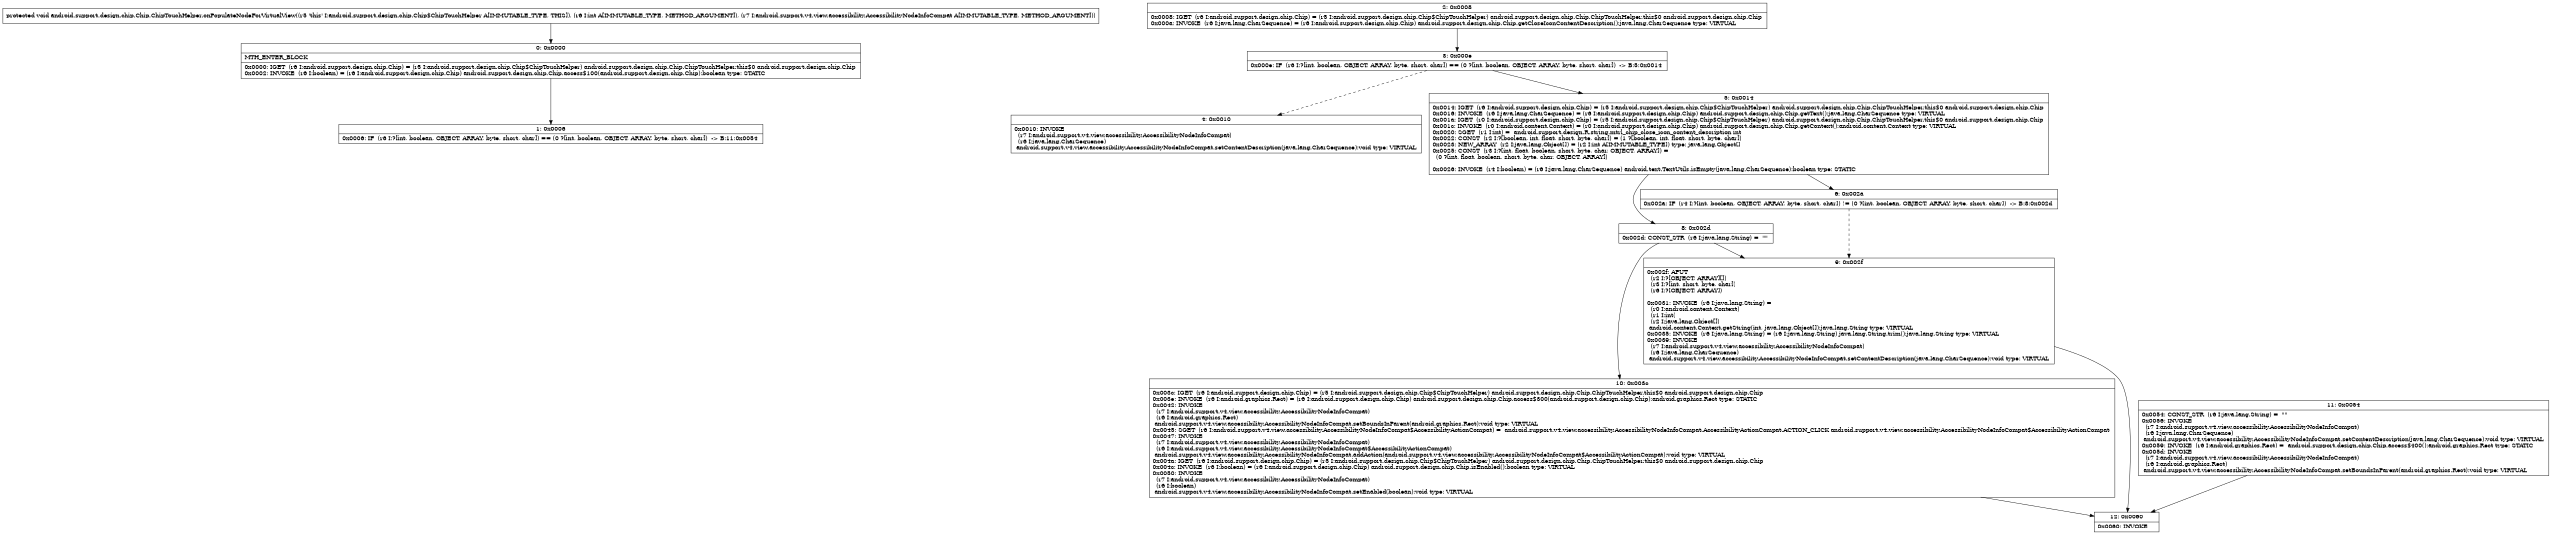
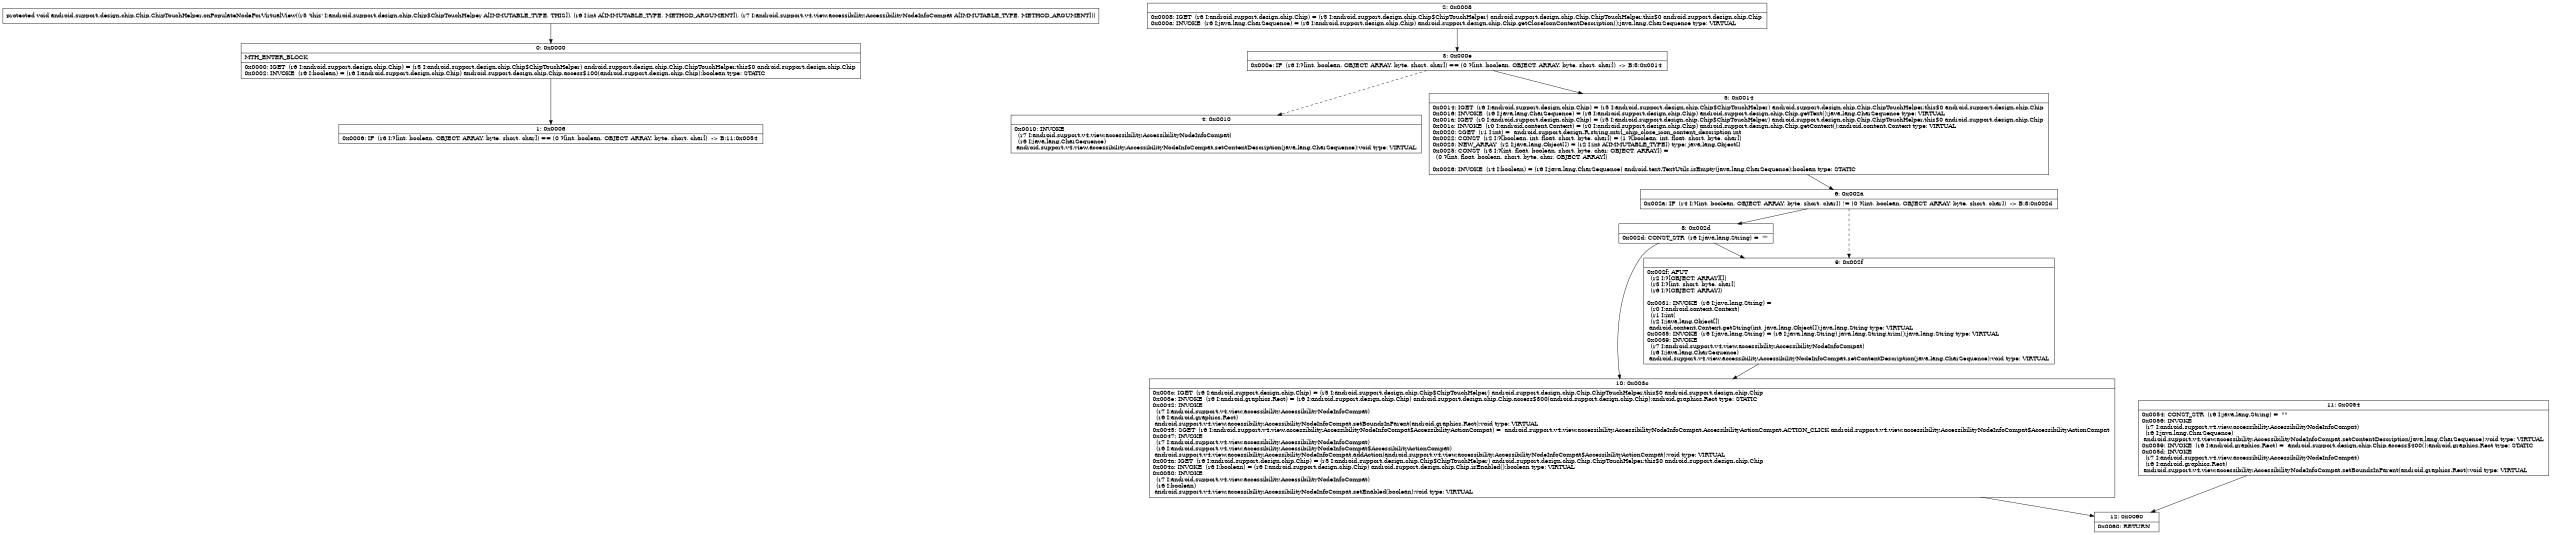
(1633, 200) -> (1775, 216)
(2128, 406) -> (1748, 370)
(2126, 527) -> (2127, 527)
